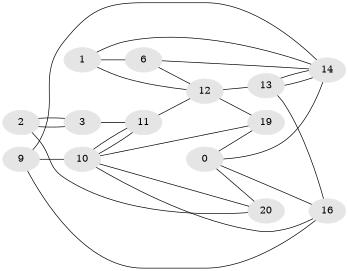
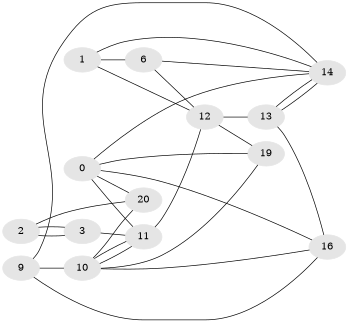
none -> (108, 199)
